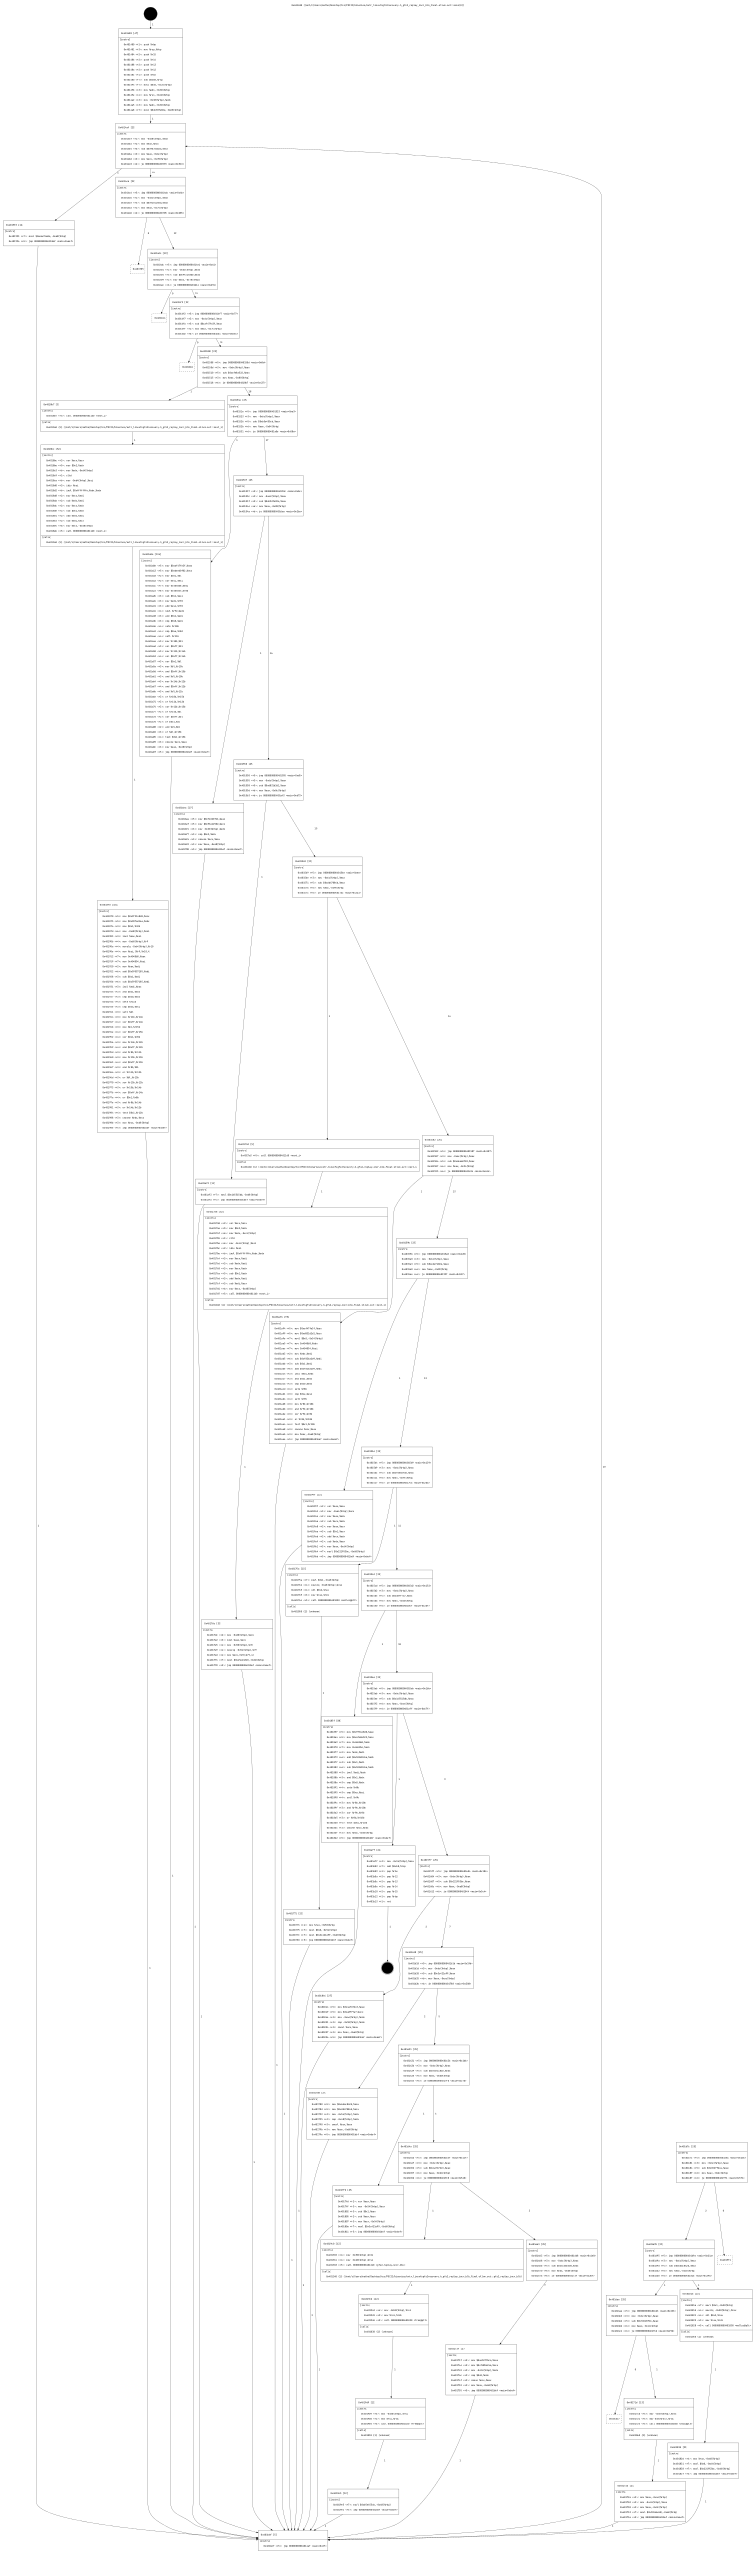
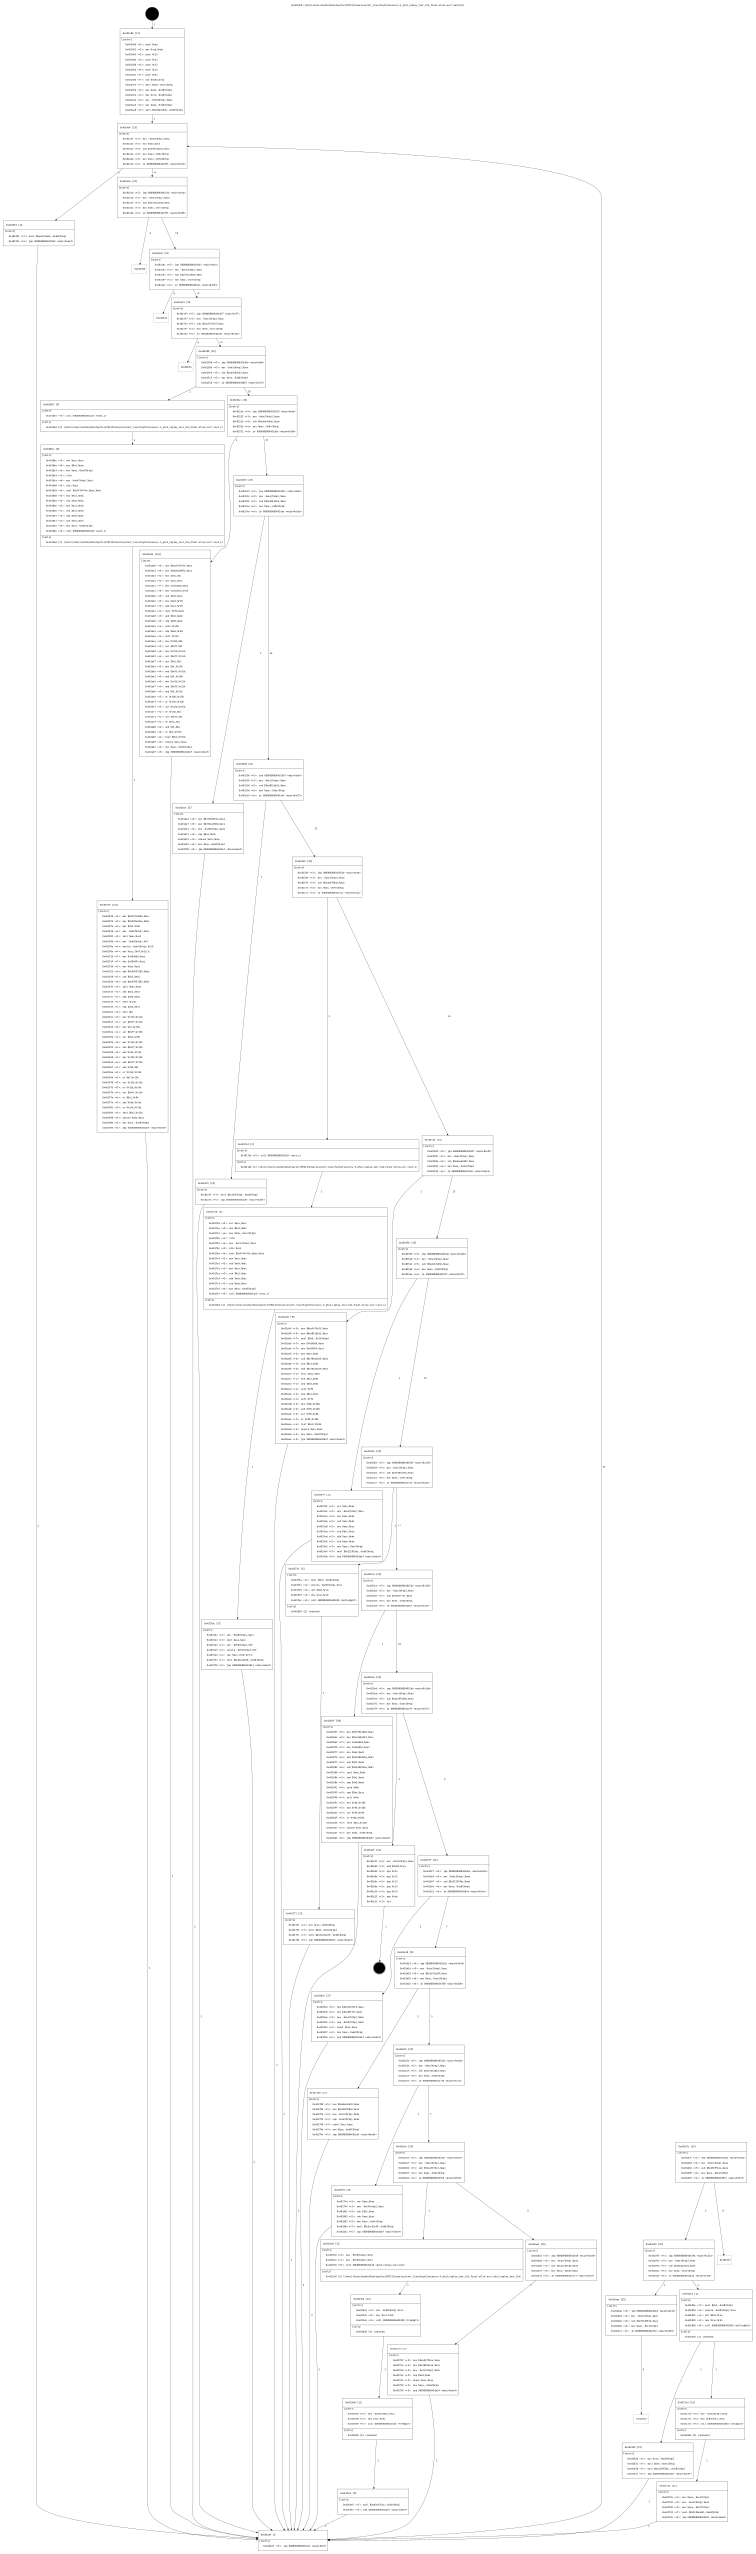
(650, 2366) -> (713, 2369)
